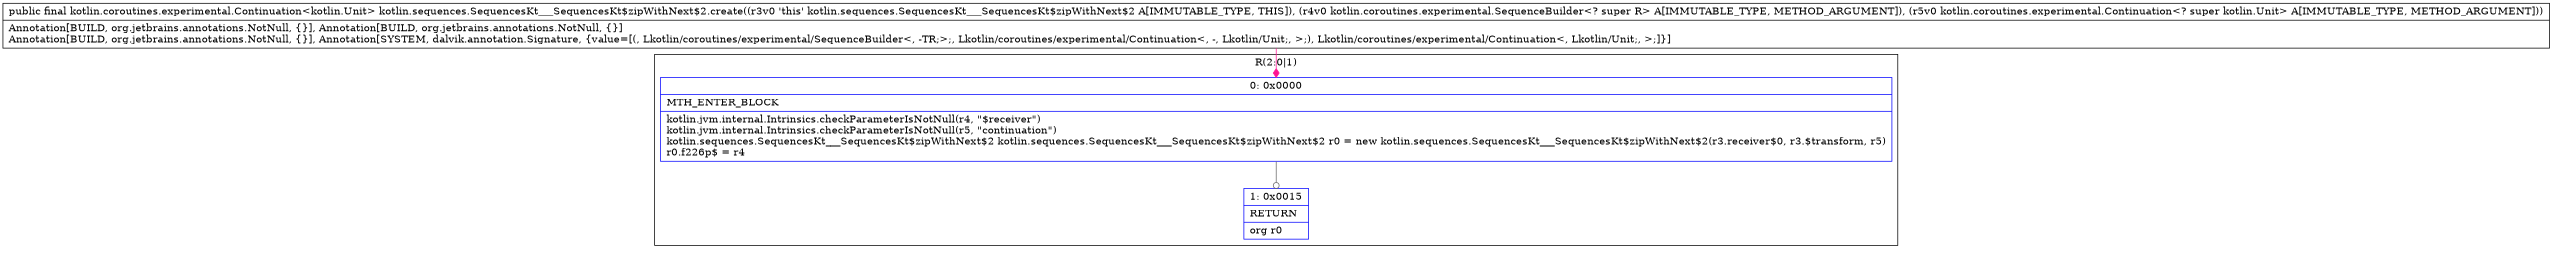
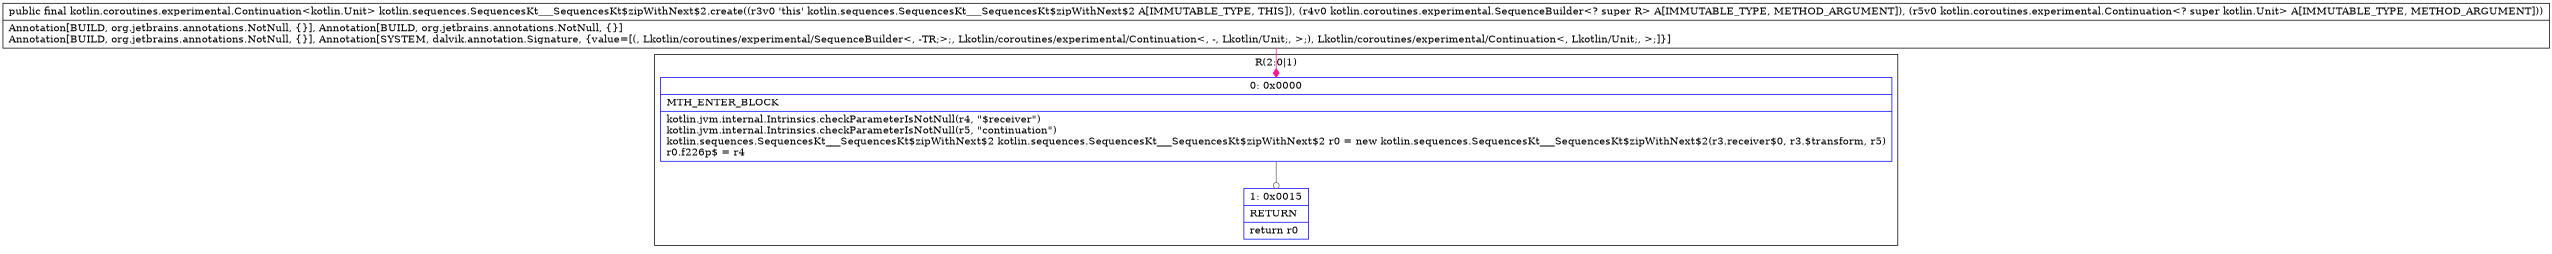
(1266, 230) -> (1274, 230)
